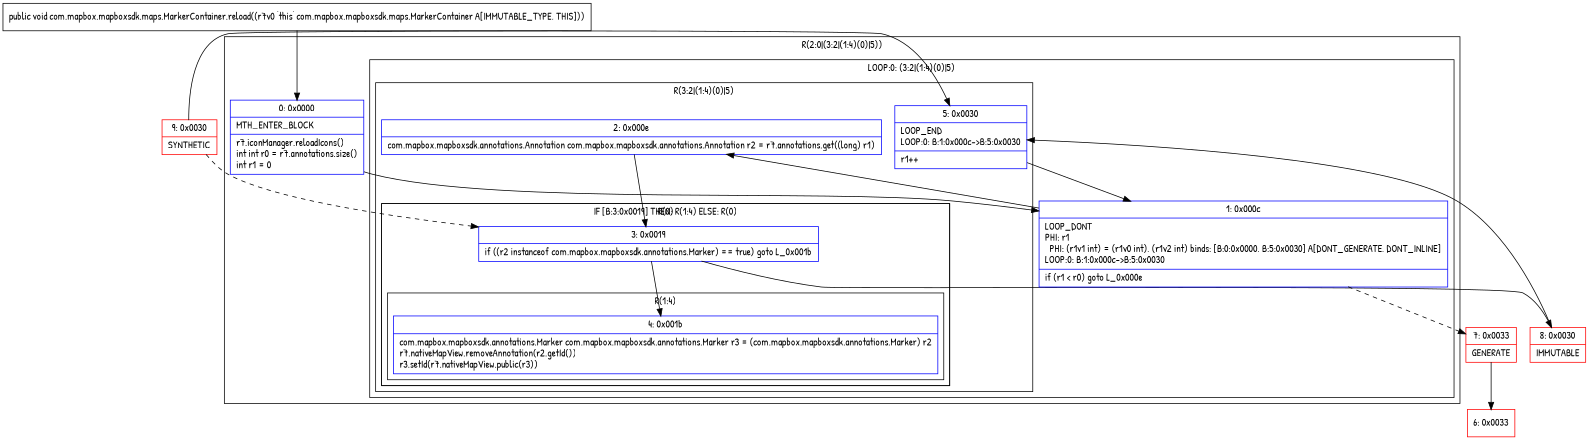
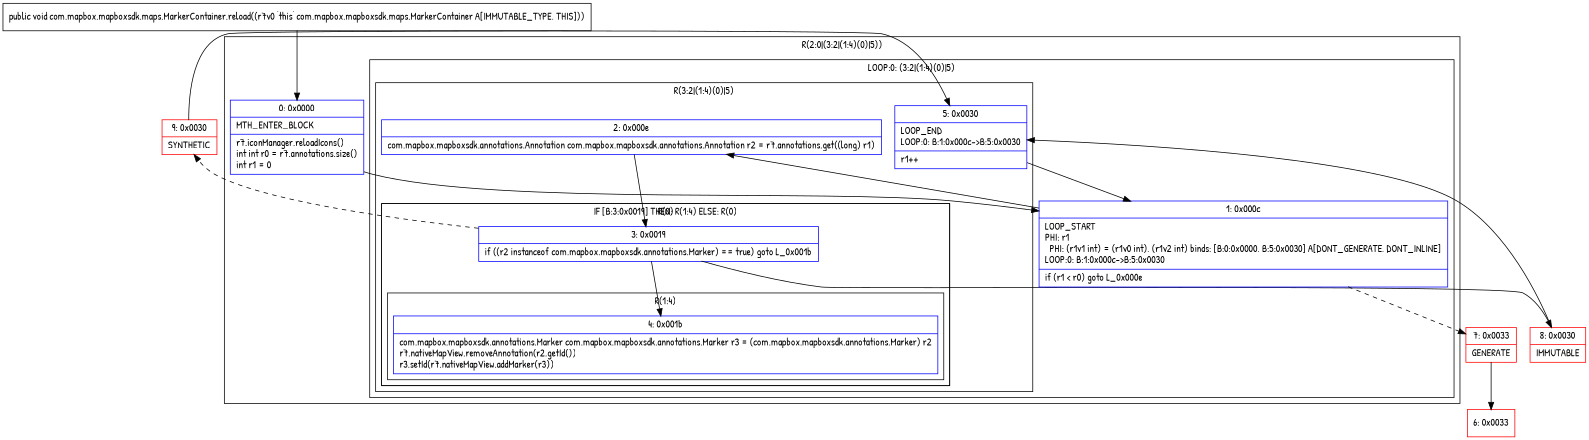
(333, 205) -> (334, 208)
(1069, 227) -> (1071, 227)
(469, 365) -> (477, 365)
